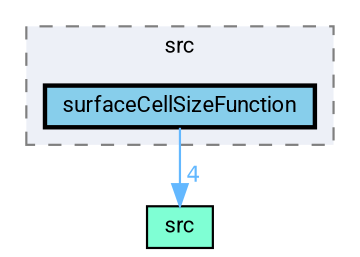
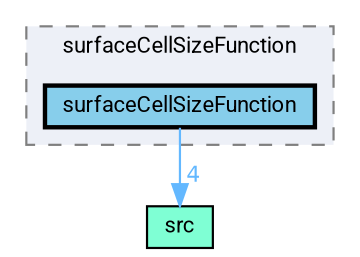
(180, 47) -> (180, 47)
